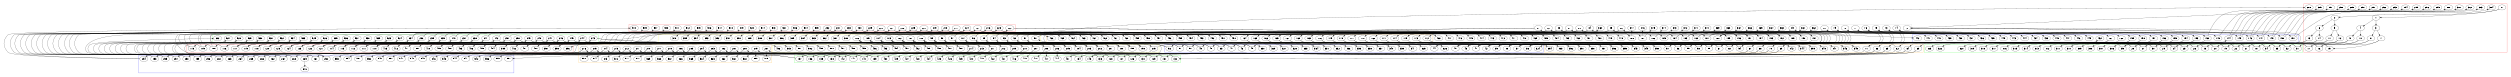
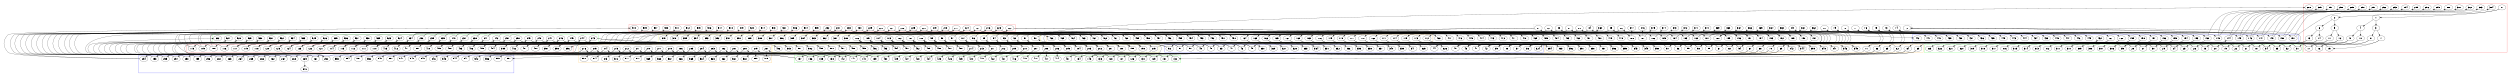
(2118, 19) -> (2244, 12)
none -> (664, 38)
none -> (1951, 49)
